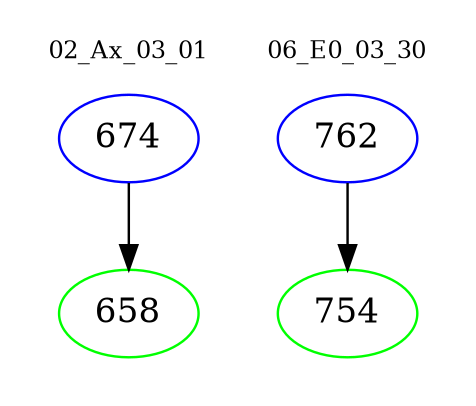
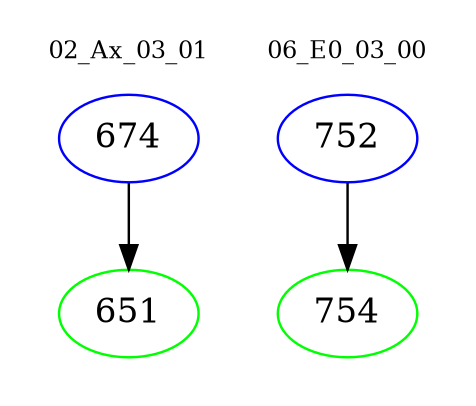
(348, 52) -> (348, 52)
(348, 139) -> (348, 139)
(129, 314) -> (129, 314)
